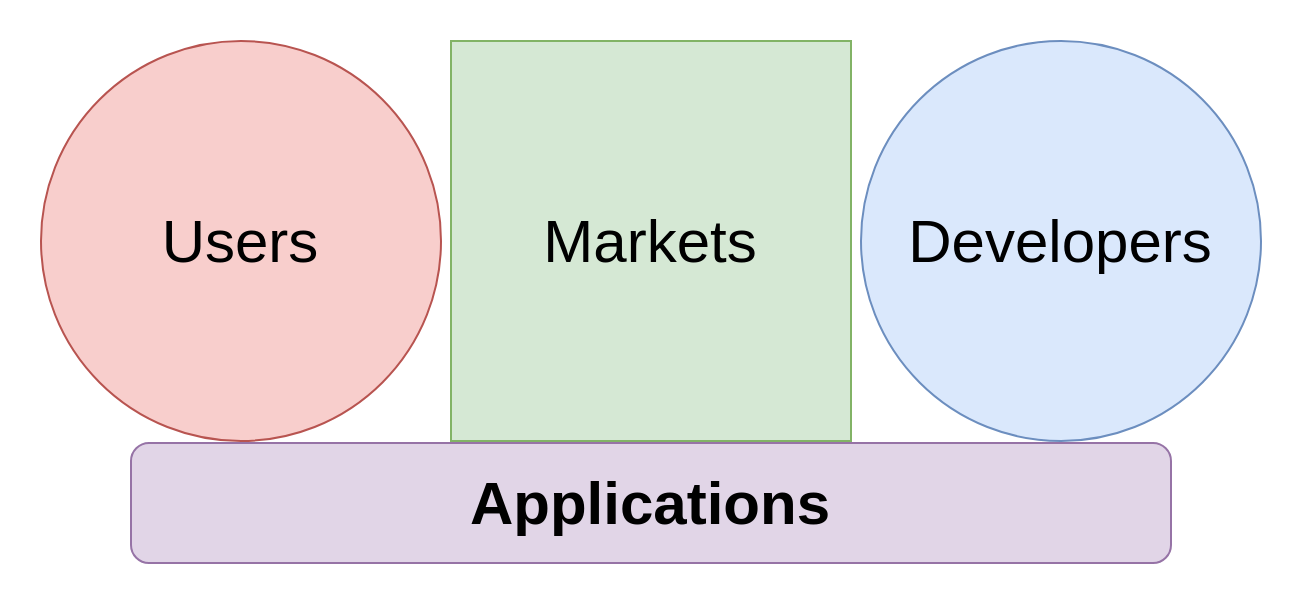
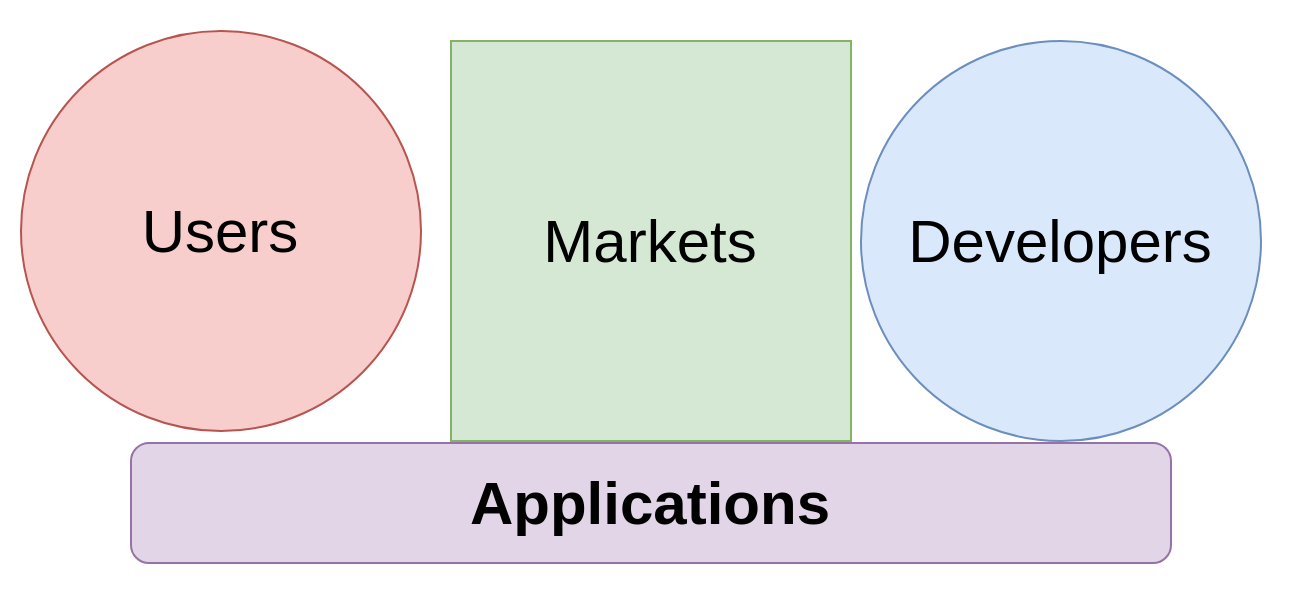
(241, 241) -> (221, 231)
